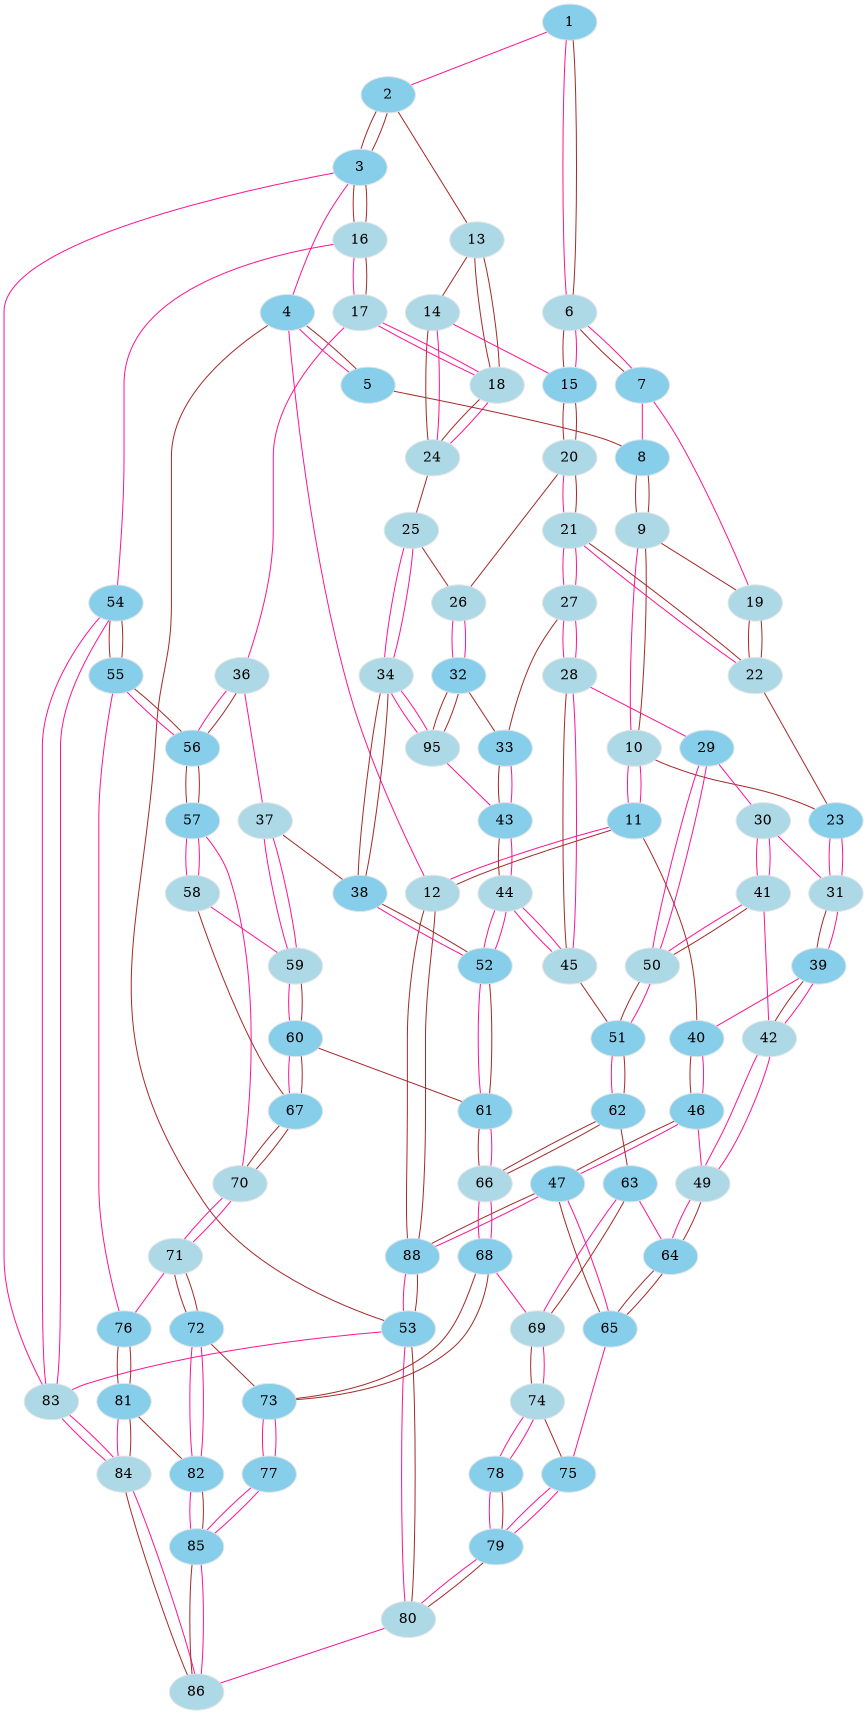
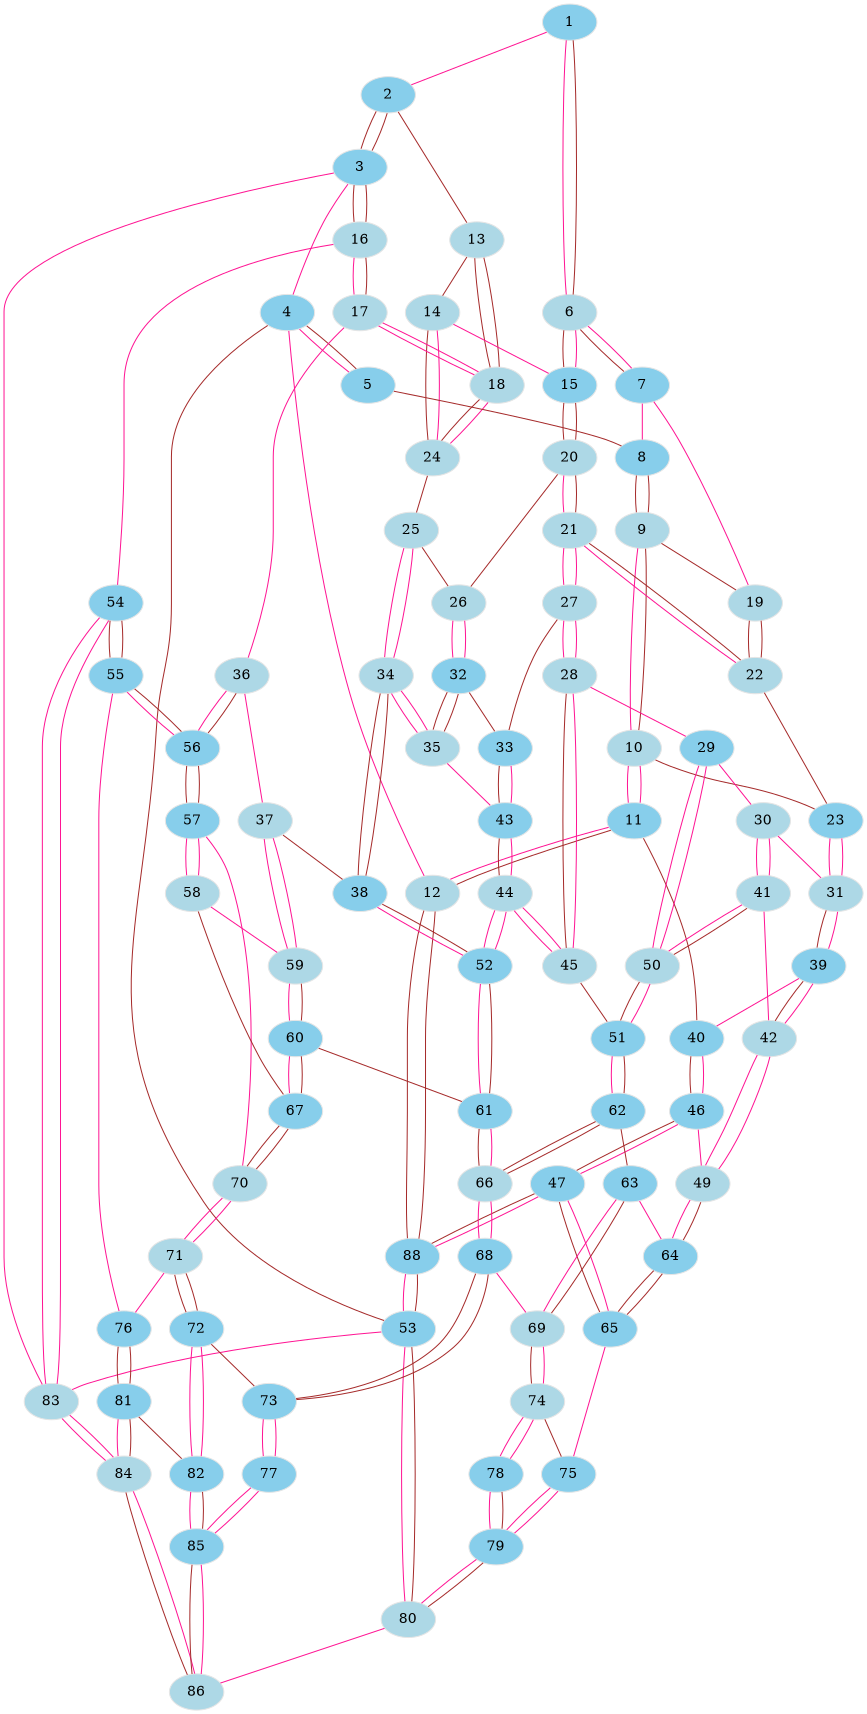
(433, 748) -> (433, 748)
